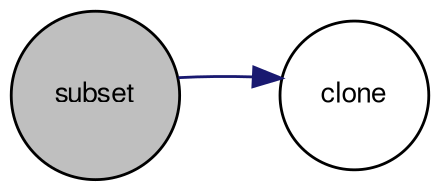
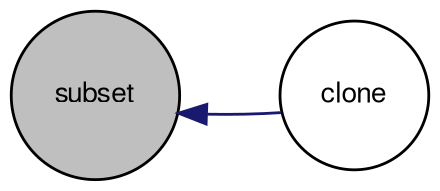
(216, 77) -> (244, 114)
